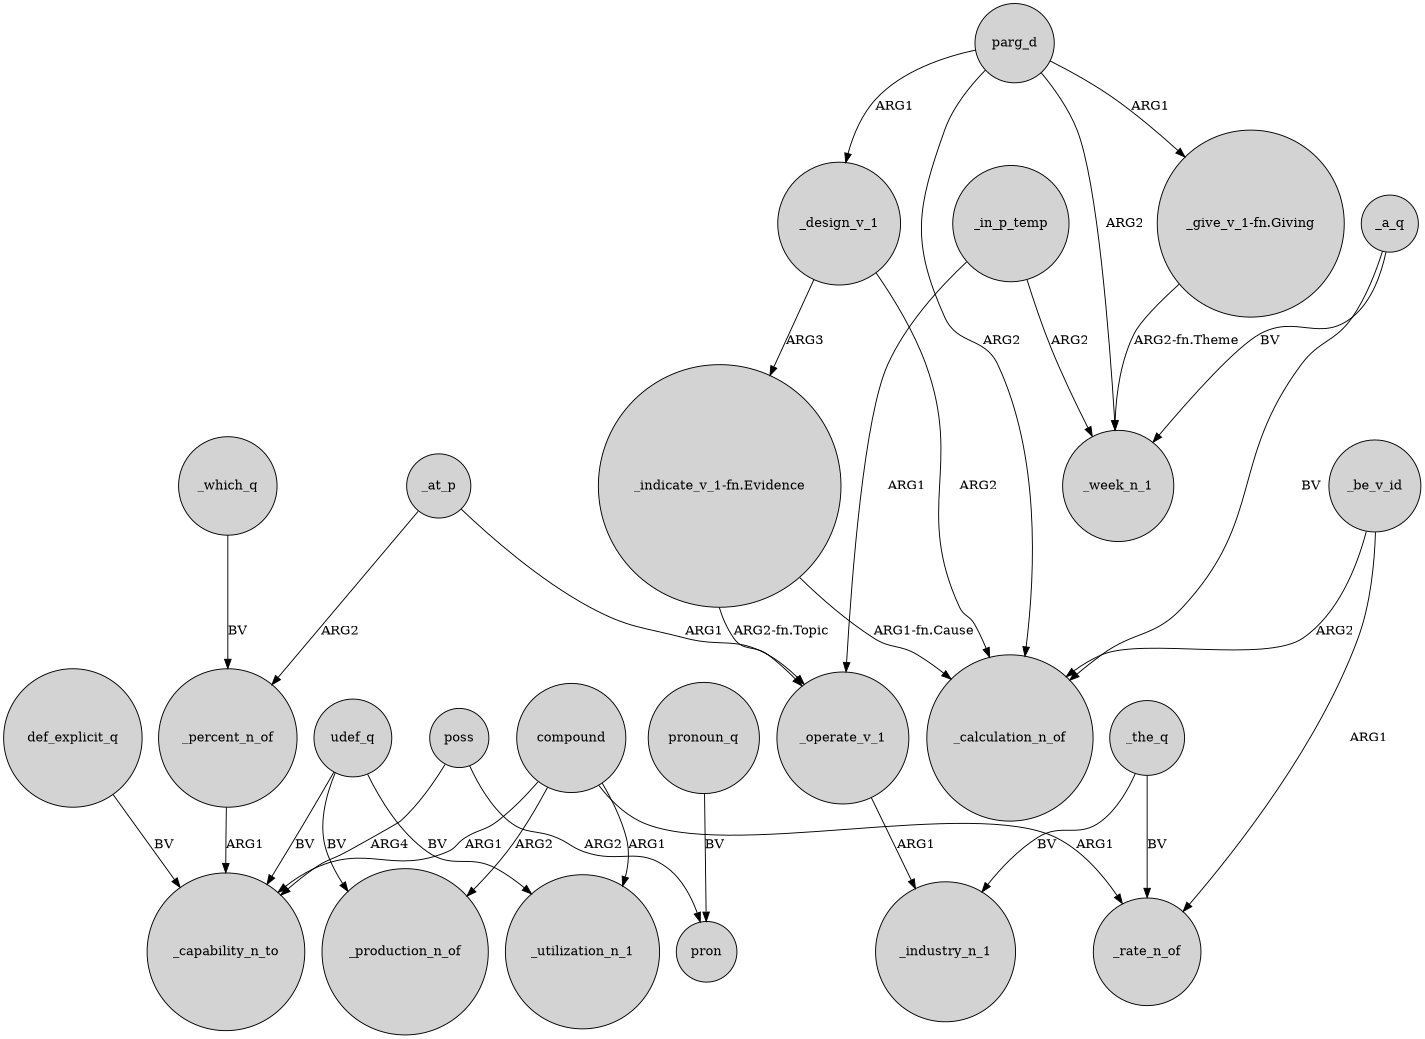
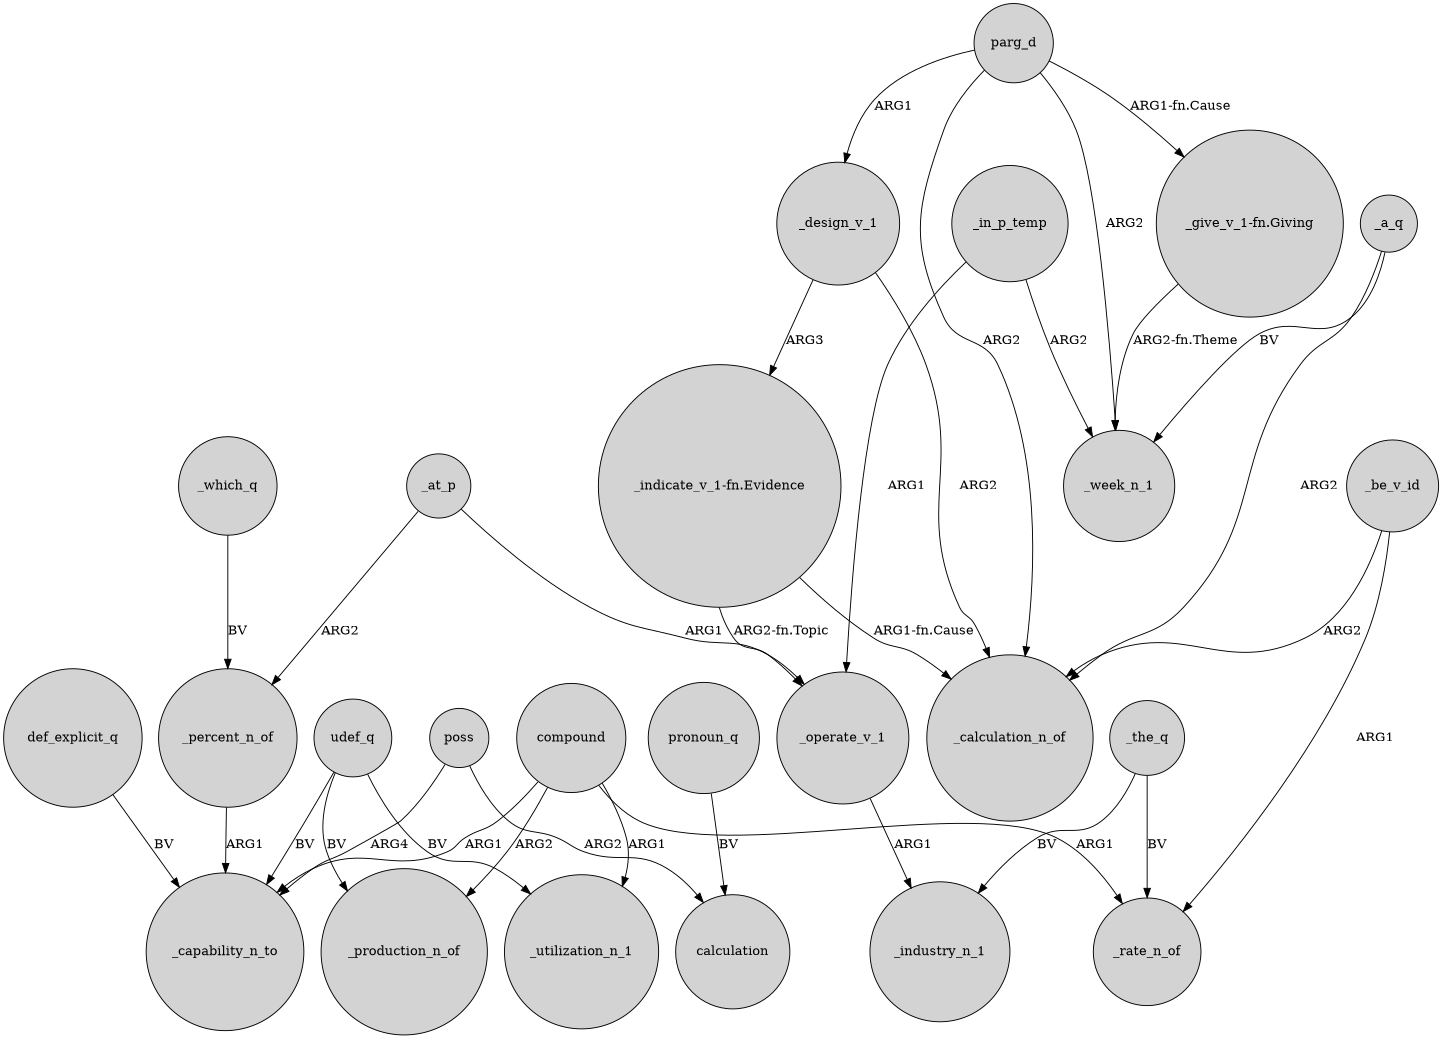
(1150, 106) -> (1181, 106)
(1311, 486) -> (1319, 486)
(707, 952) -> (733, 952)
